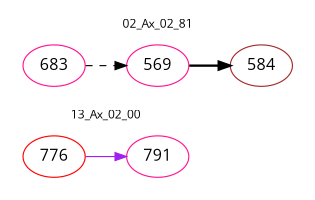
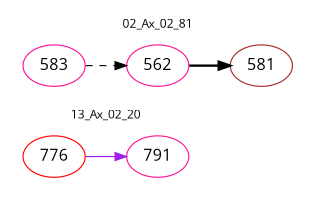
(54, 66) -> (54, 66)
(158, 66) -> (158, 66)
(261, 66) -> (261, 66)
(106, 116) -> (106, 116)
